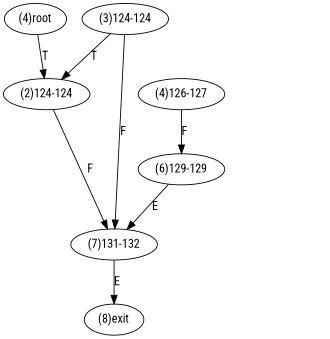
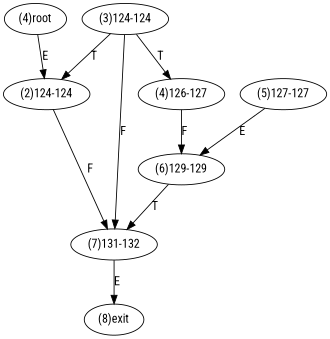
none -> (151, 53)
(45, 57) -> (45, 57)
none -> (283, 94)
(155, 207) -> (155, 207)
